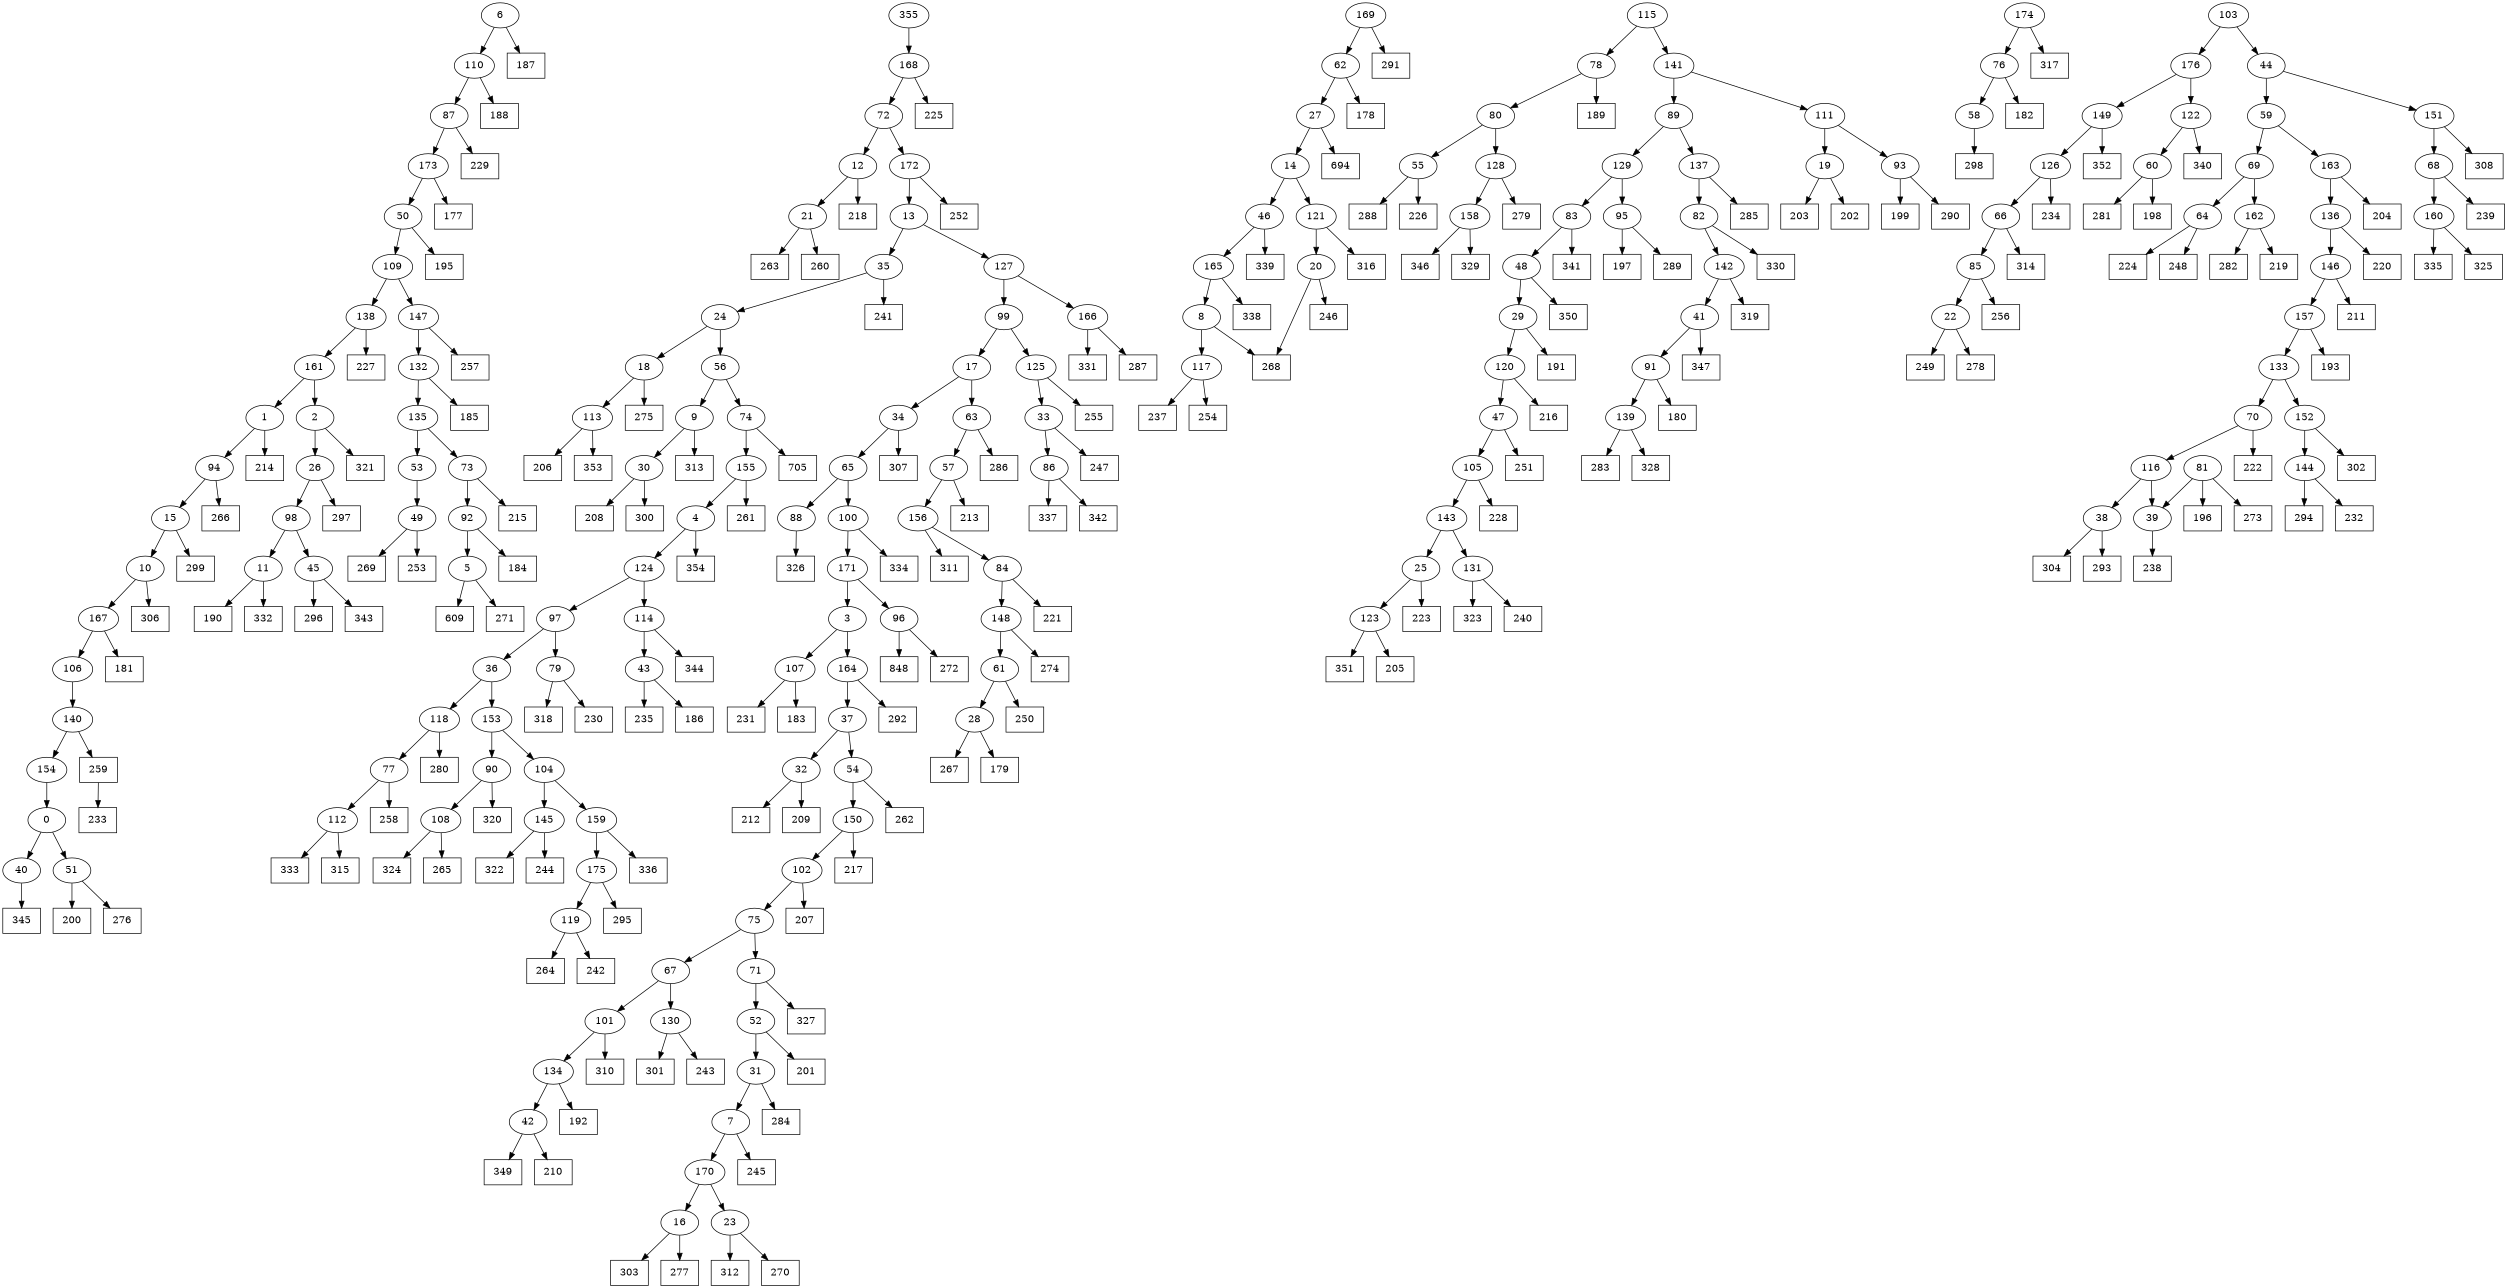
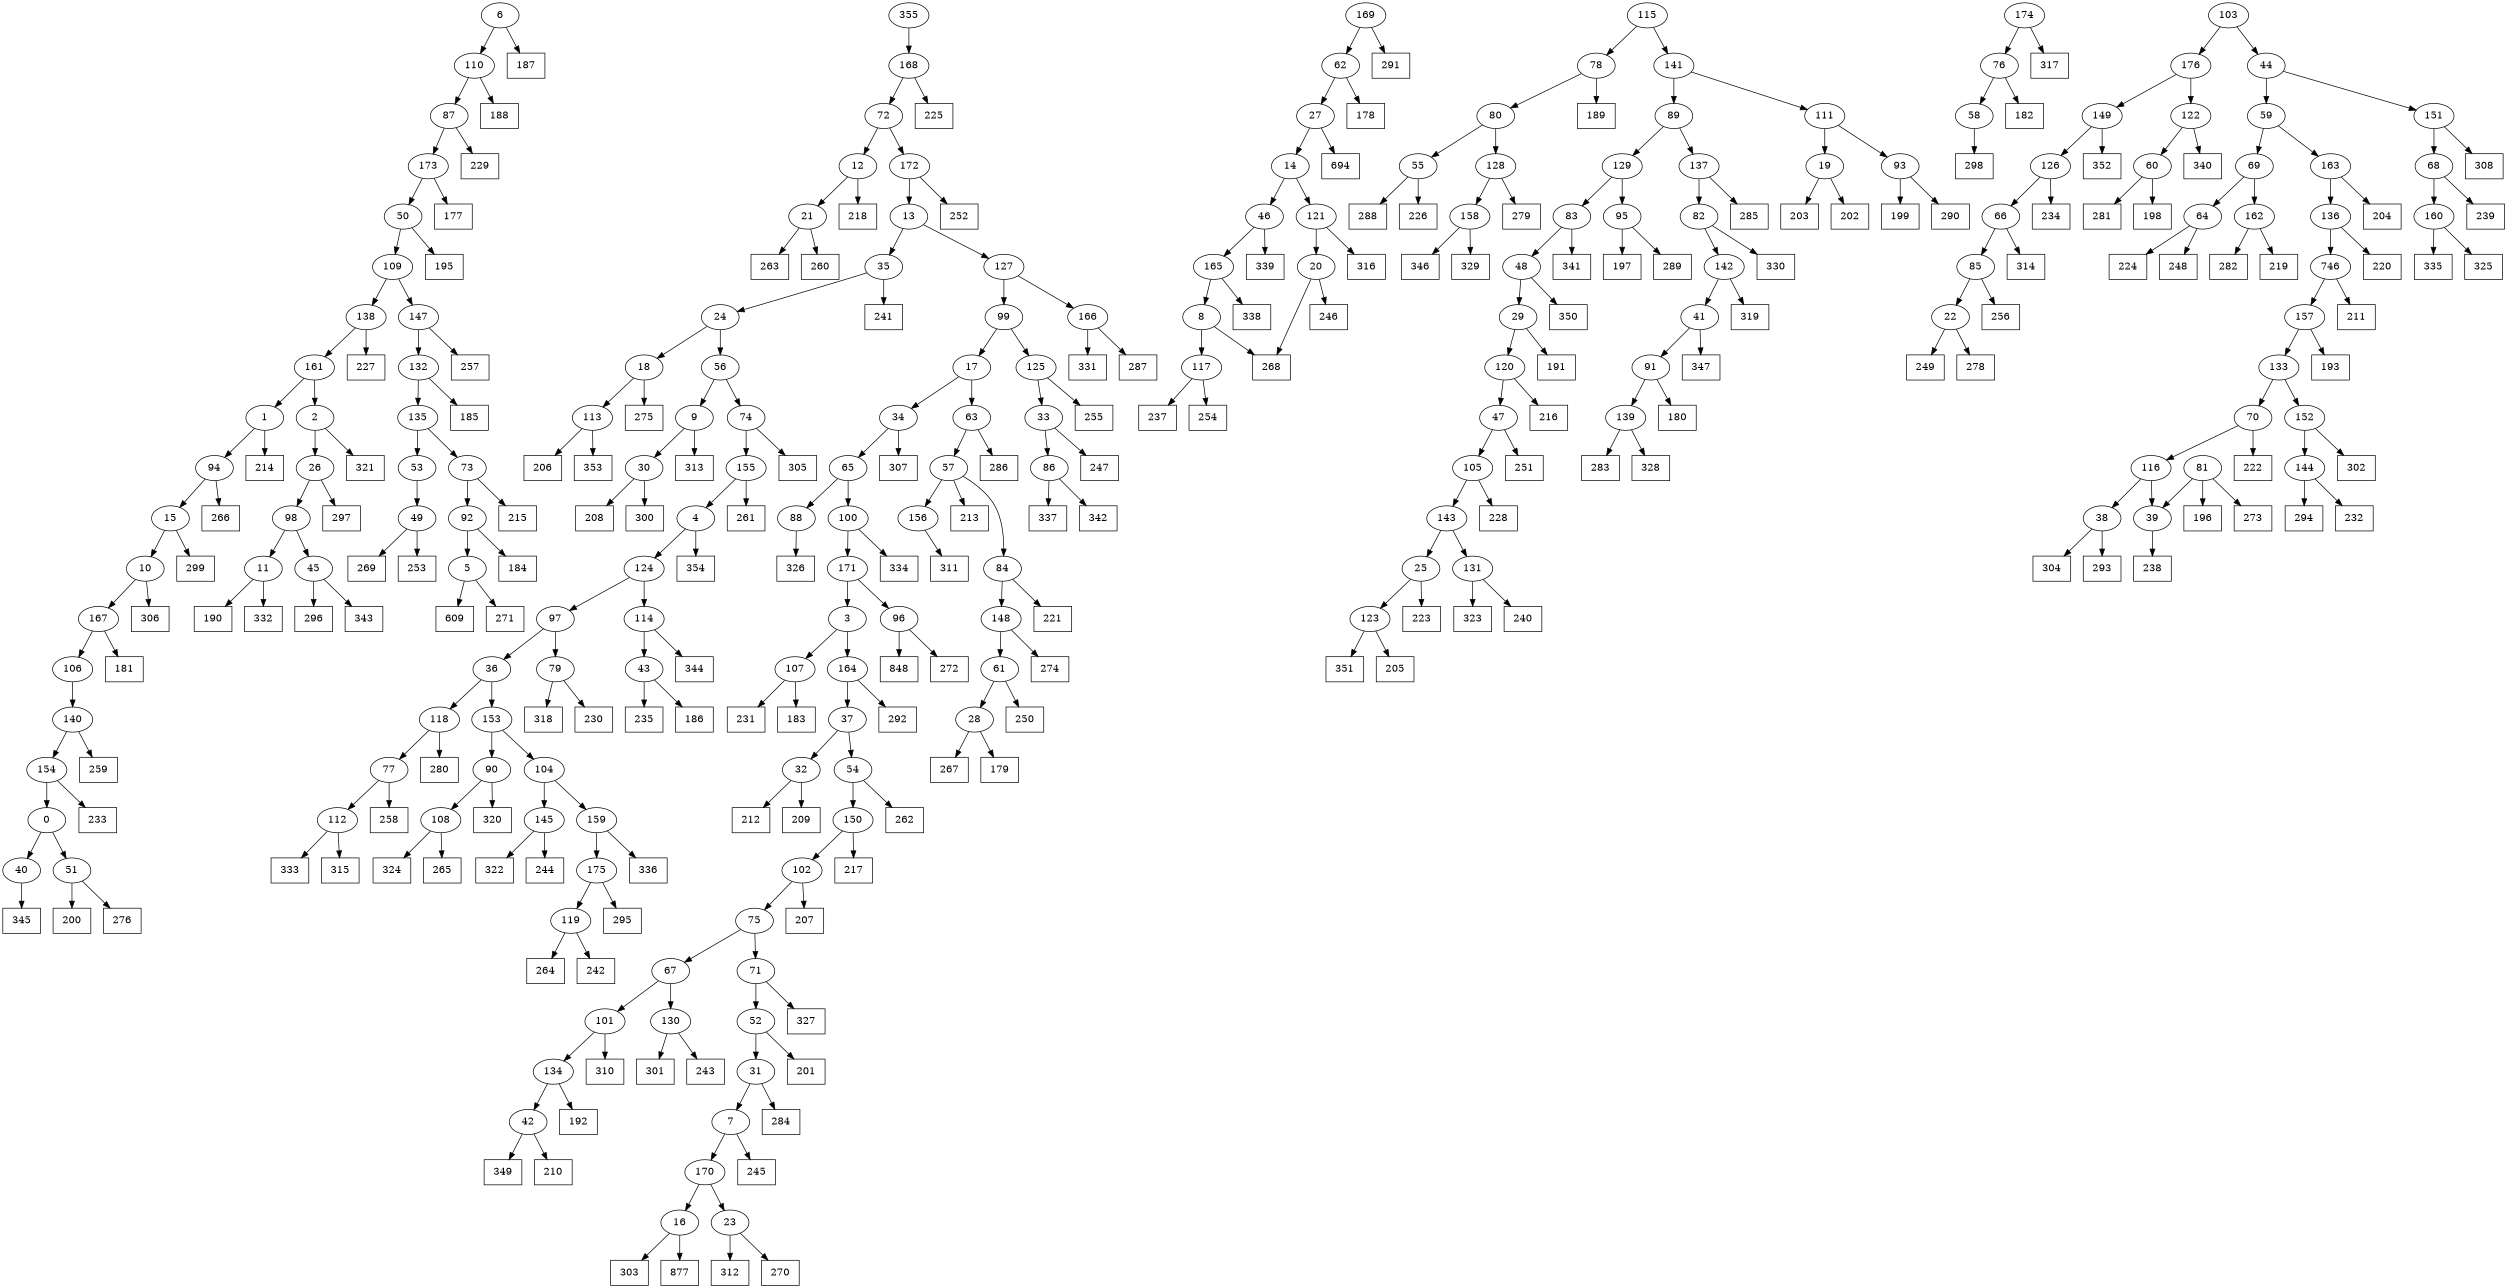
(2331, 267) -> (2331, 267)
(798, 468) -> (798, 468)
(957, 542) -> (995, 506)
(98, 792) -> (69, 792)
(680, 1273) -> (680, 1273)
